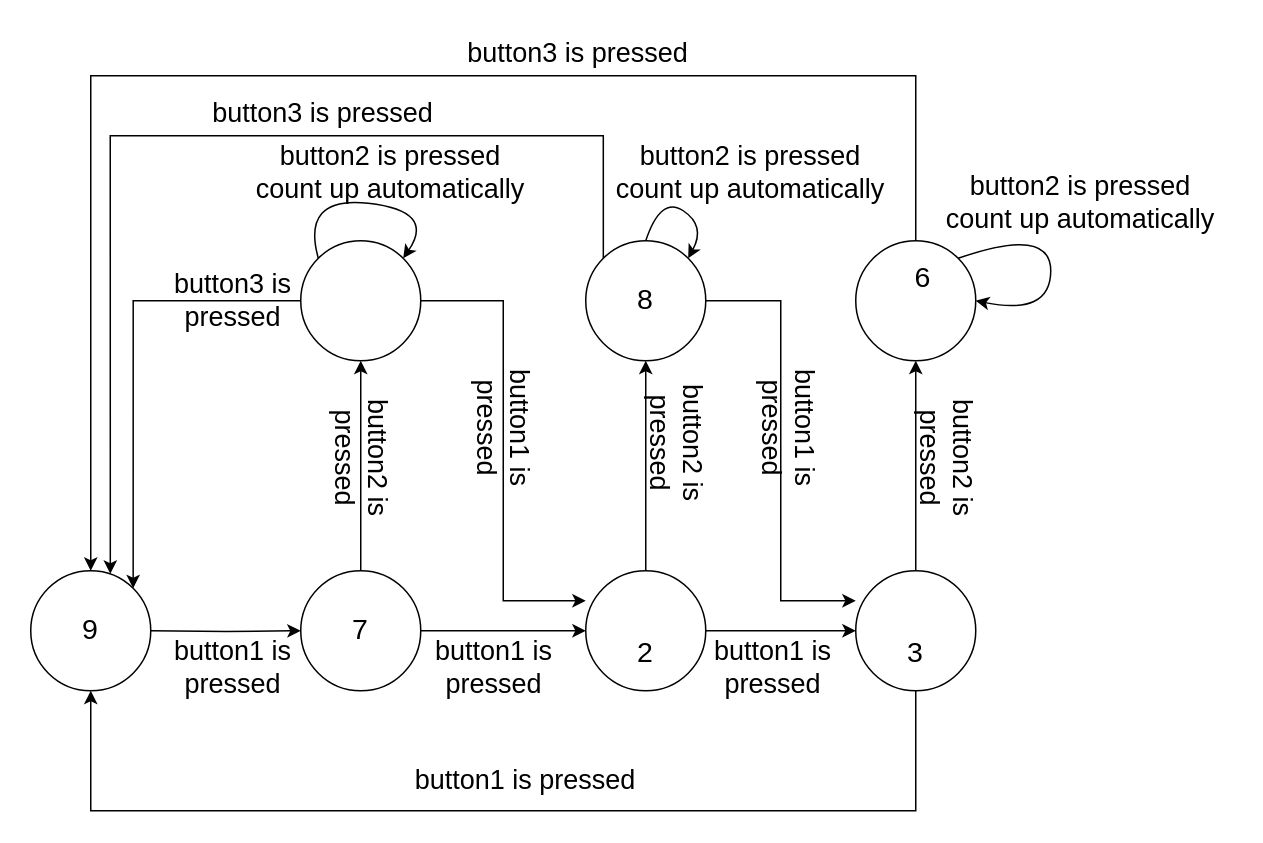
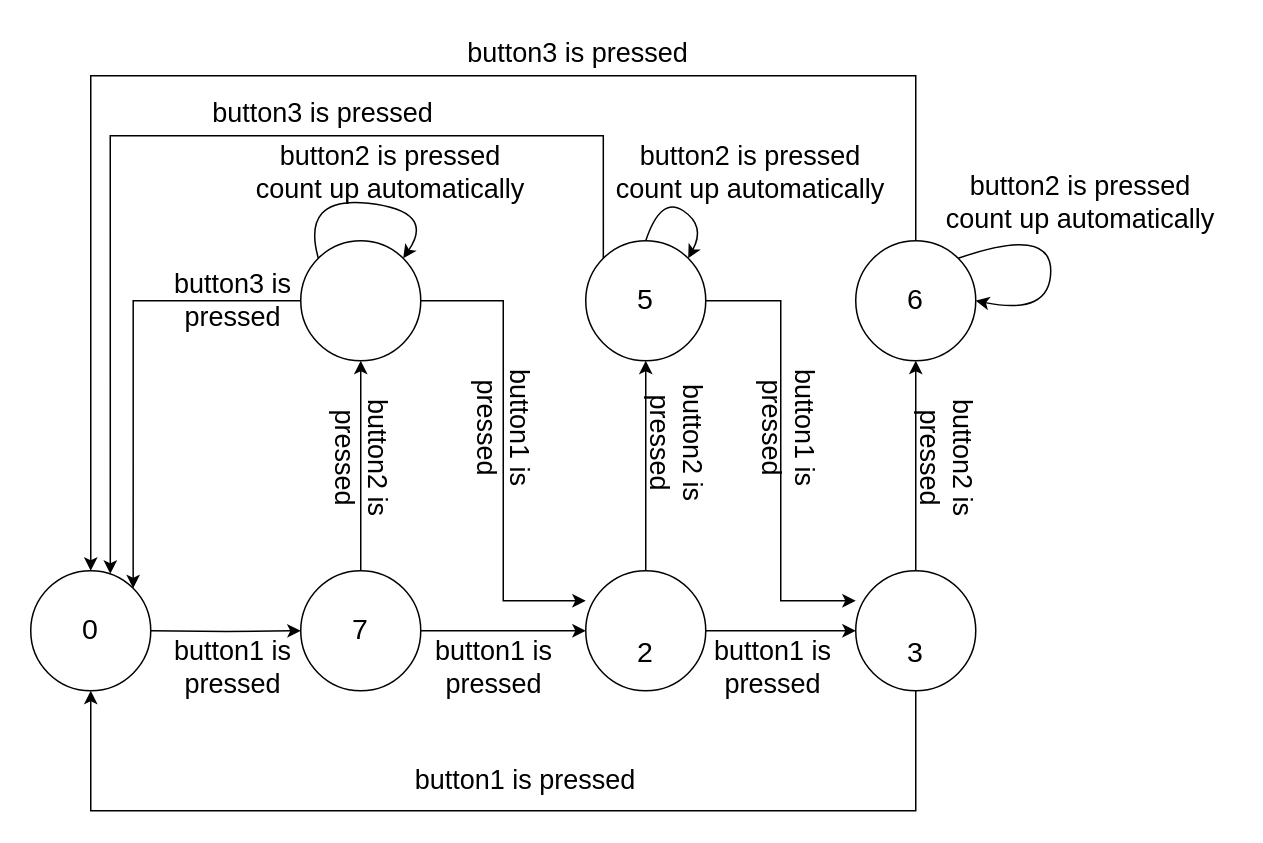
(923, 278) -> (916, 301)
(646, 301) -> (646, 301)
(91, 631) -> (91, 631)
